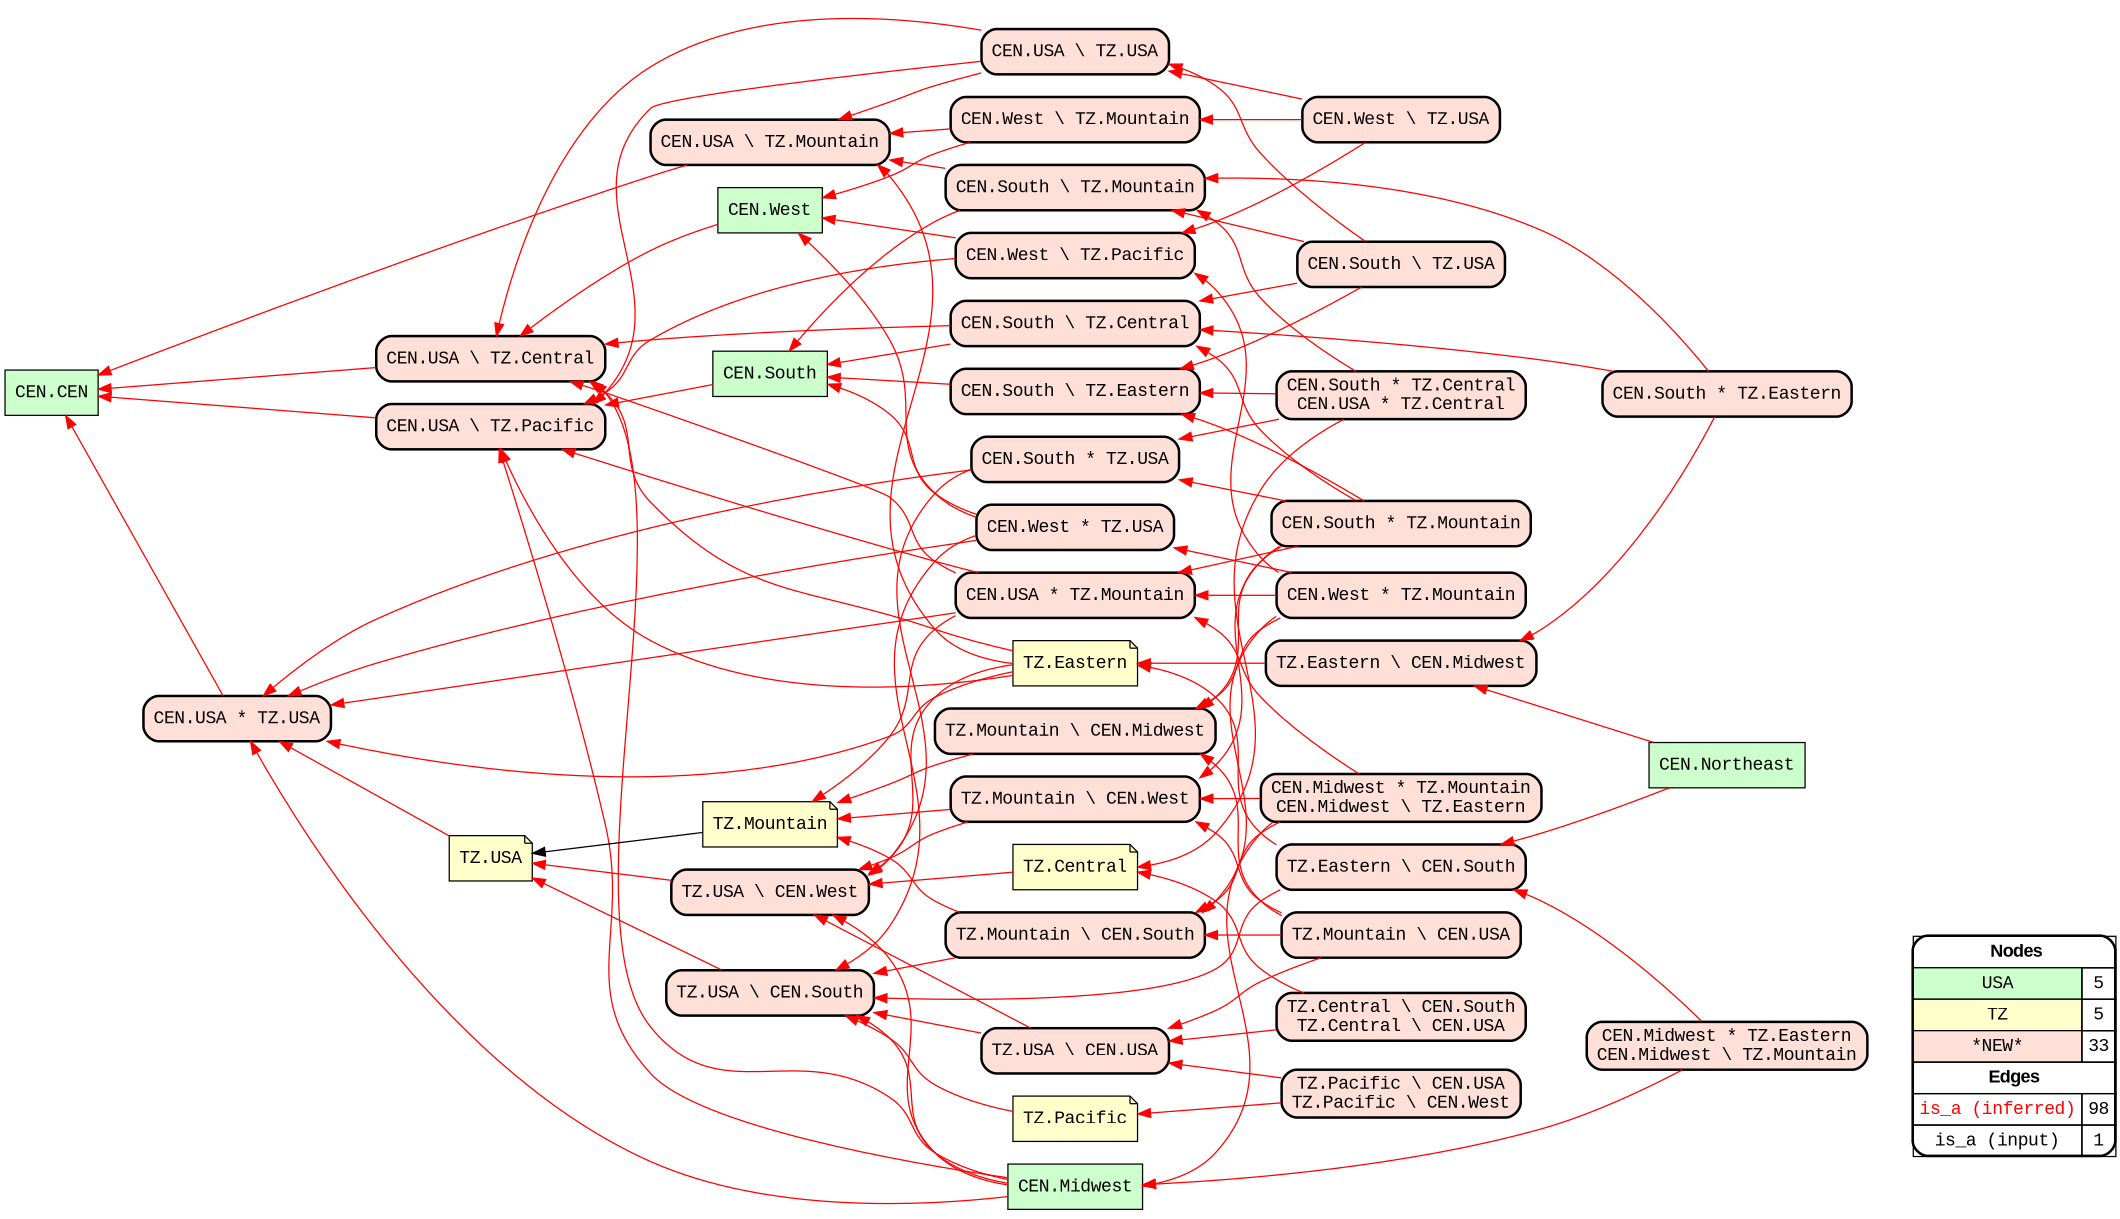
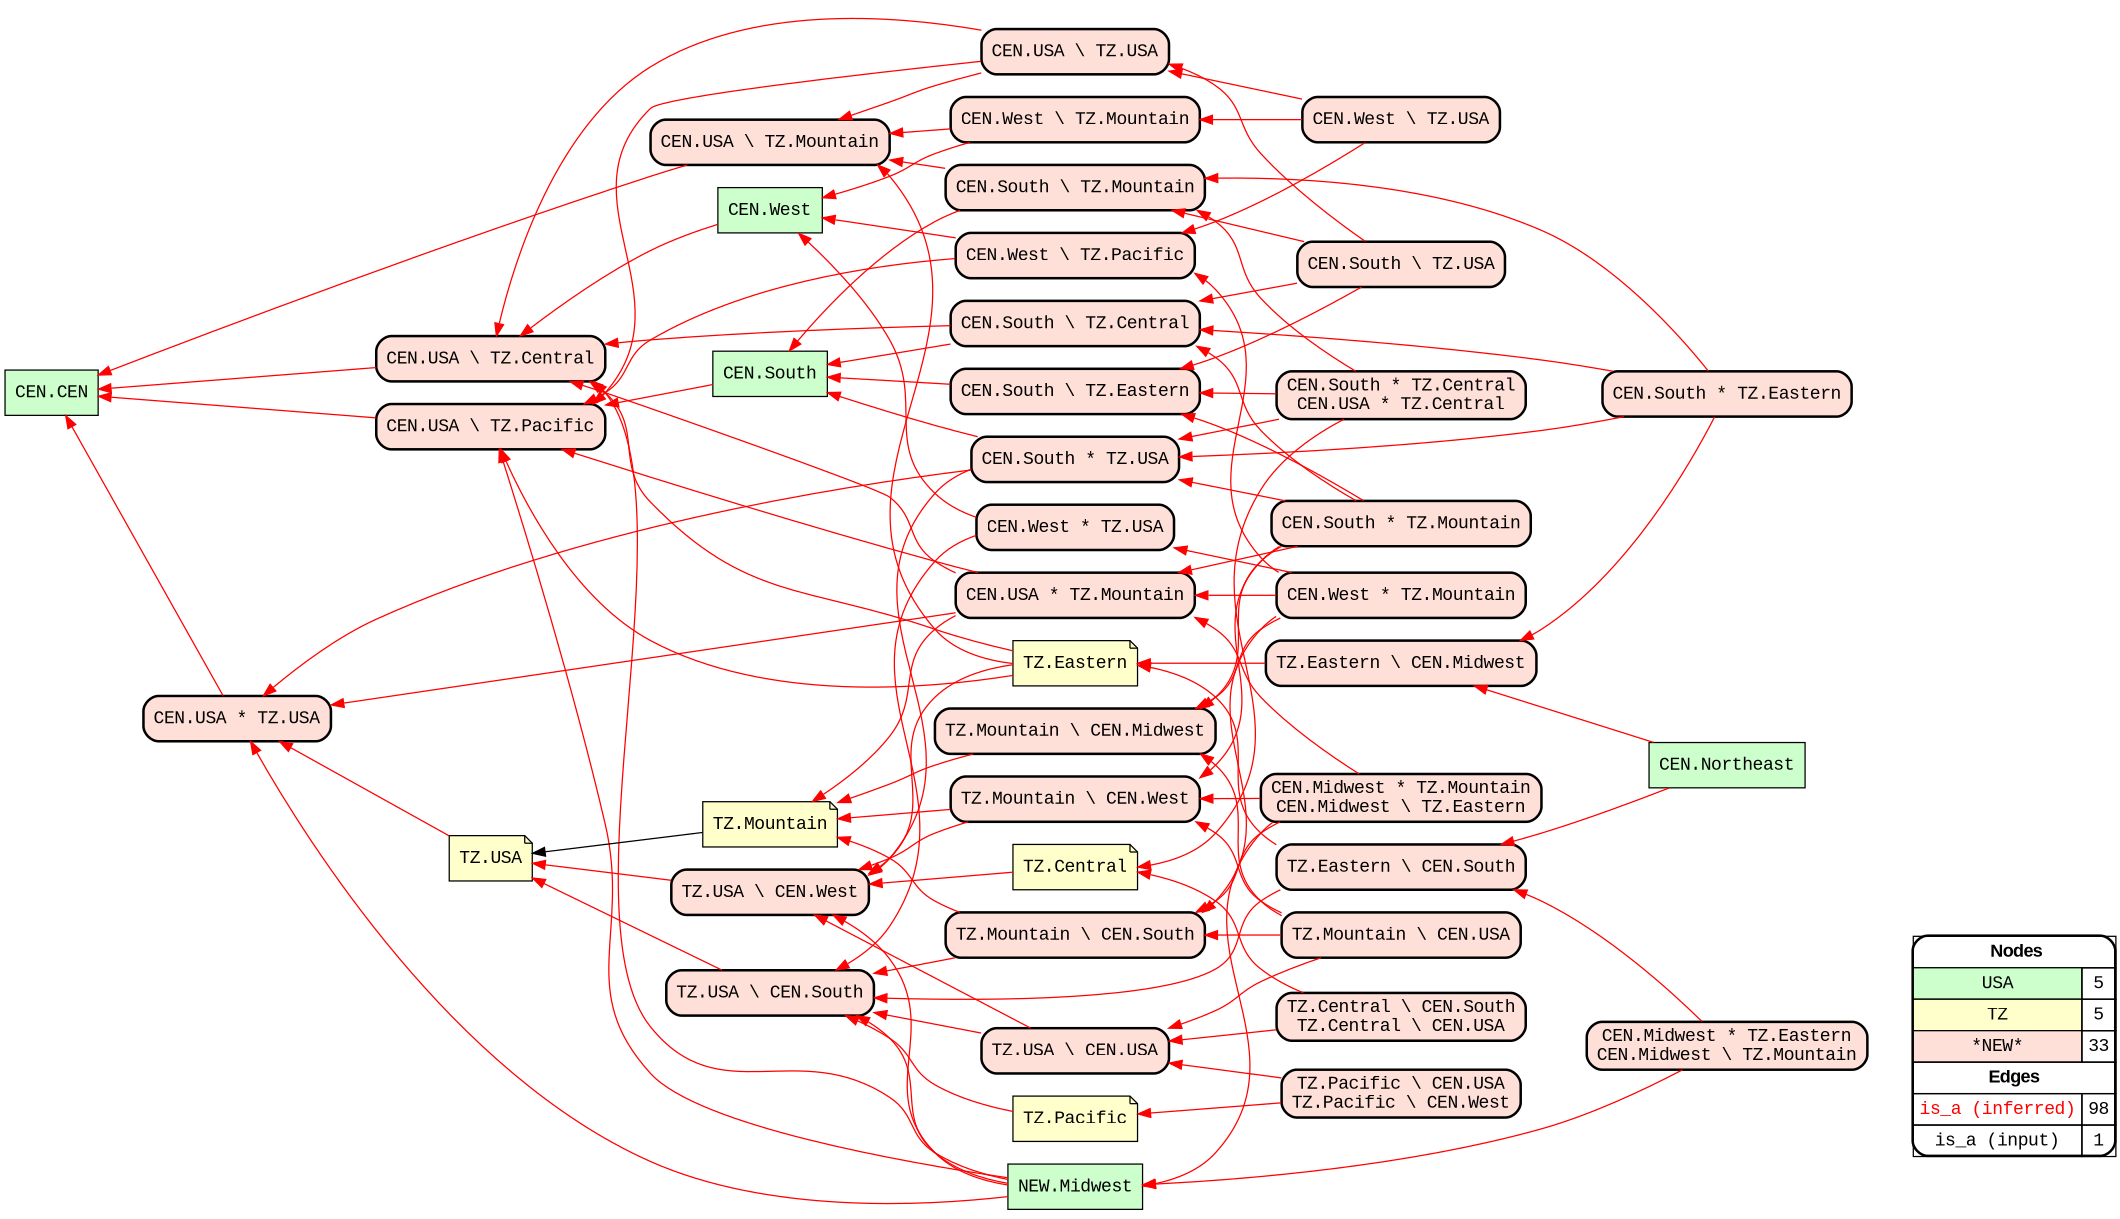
(898, 423) -> (915, 420)
none -> (1409, 444)
(651, 596) -> none
(687, 775) -> none
(1075, 1187) -> (1075, 1187)
